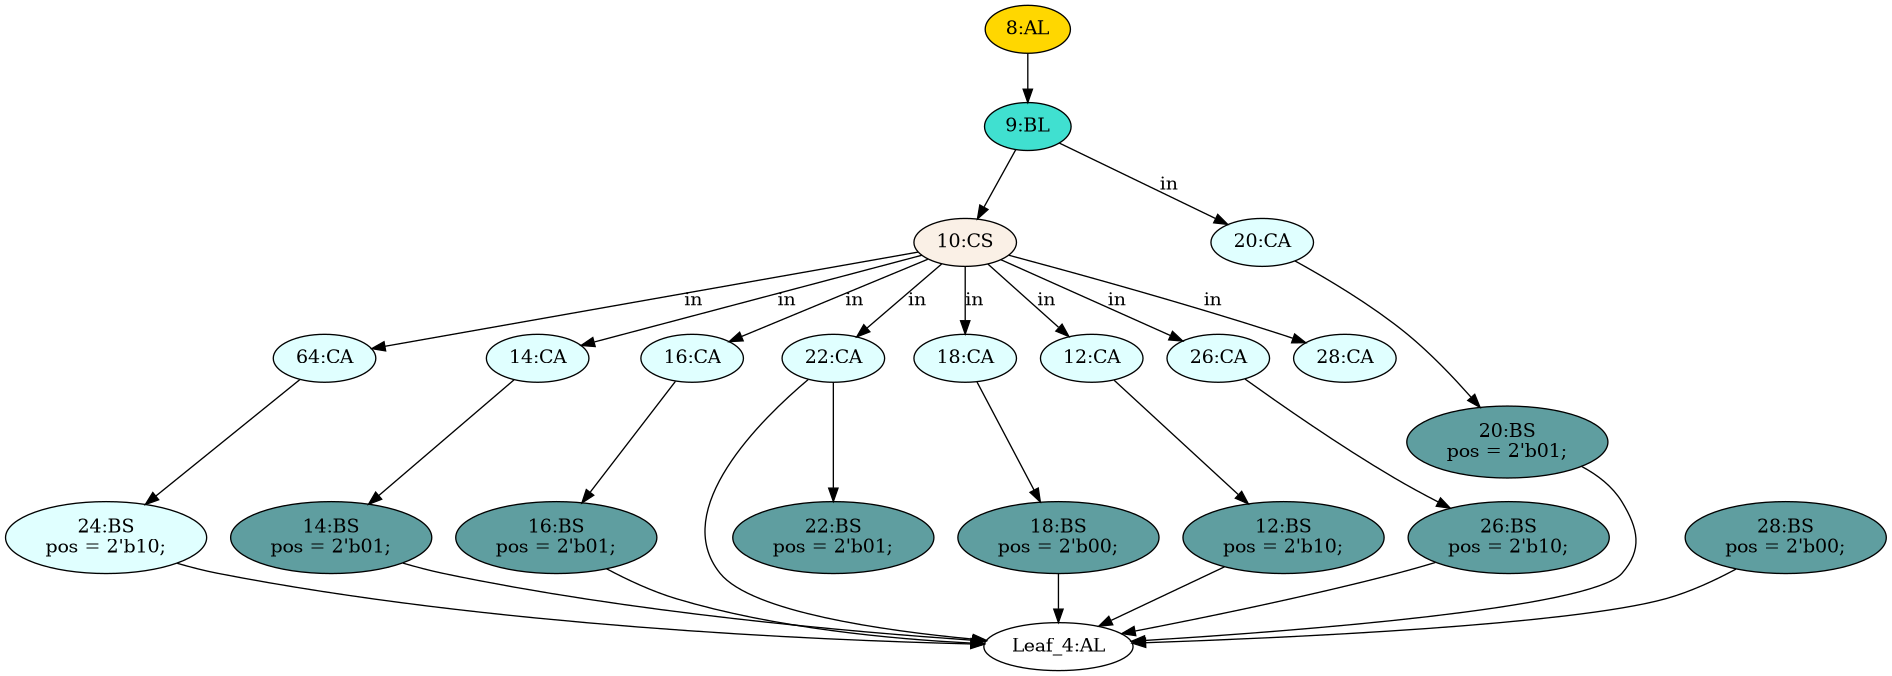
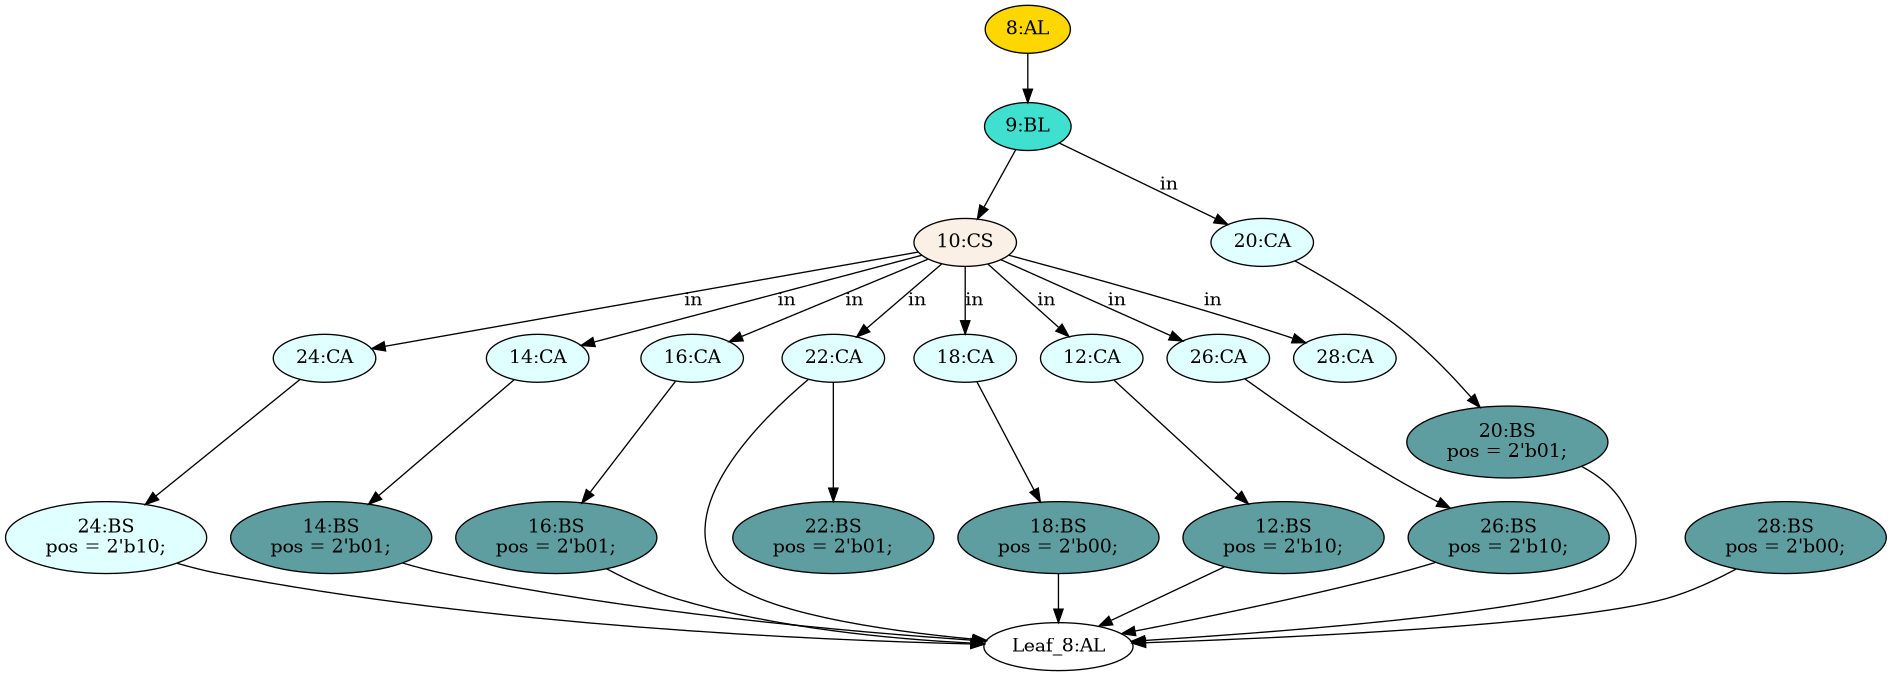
(325, 358) -> (325, 358)
(1058, 647) -> (1058, 647)
